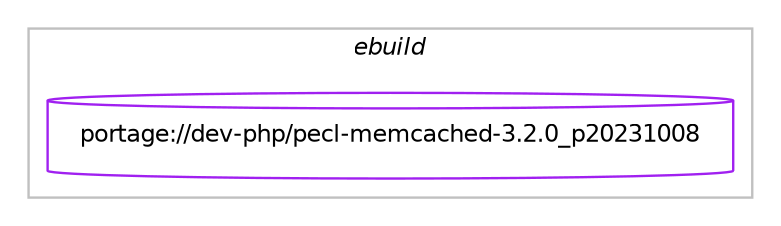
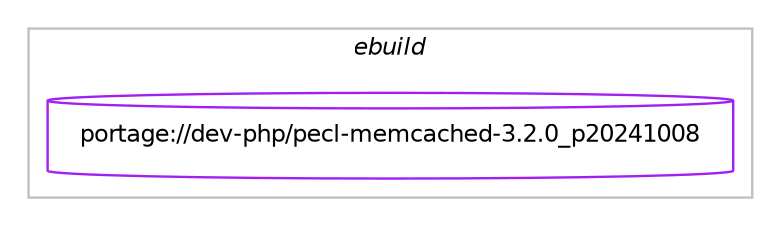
(390, 136) -> (390, 136)
